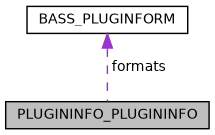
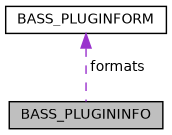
(107, 115) -> (86, 115)
